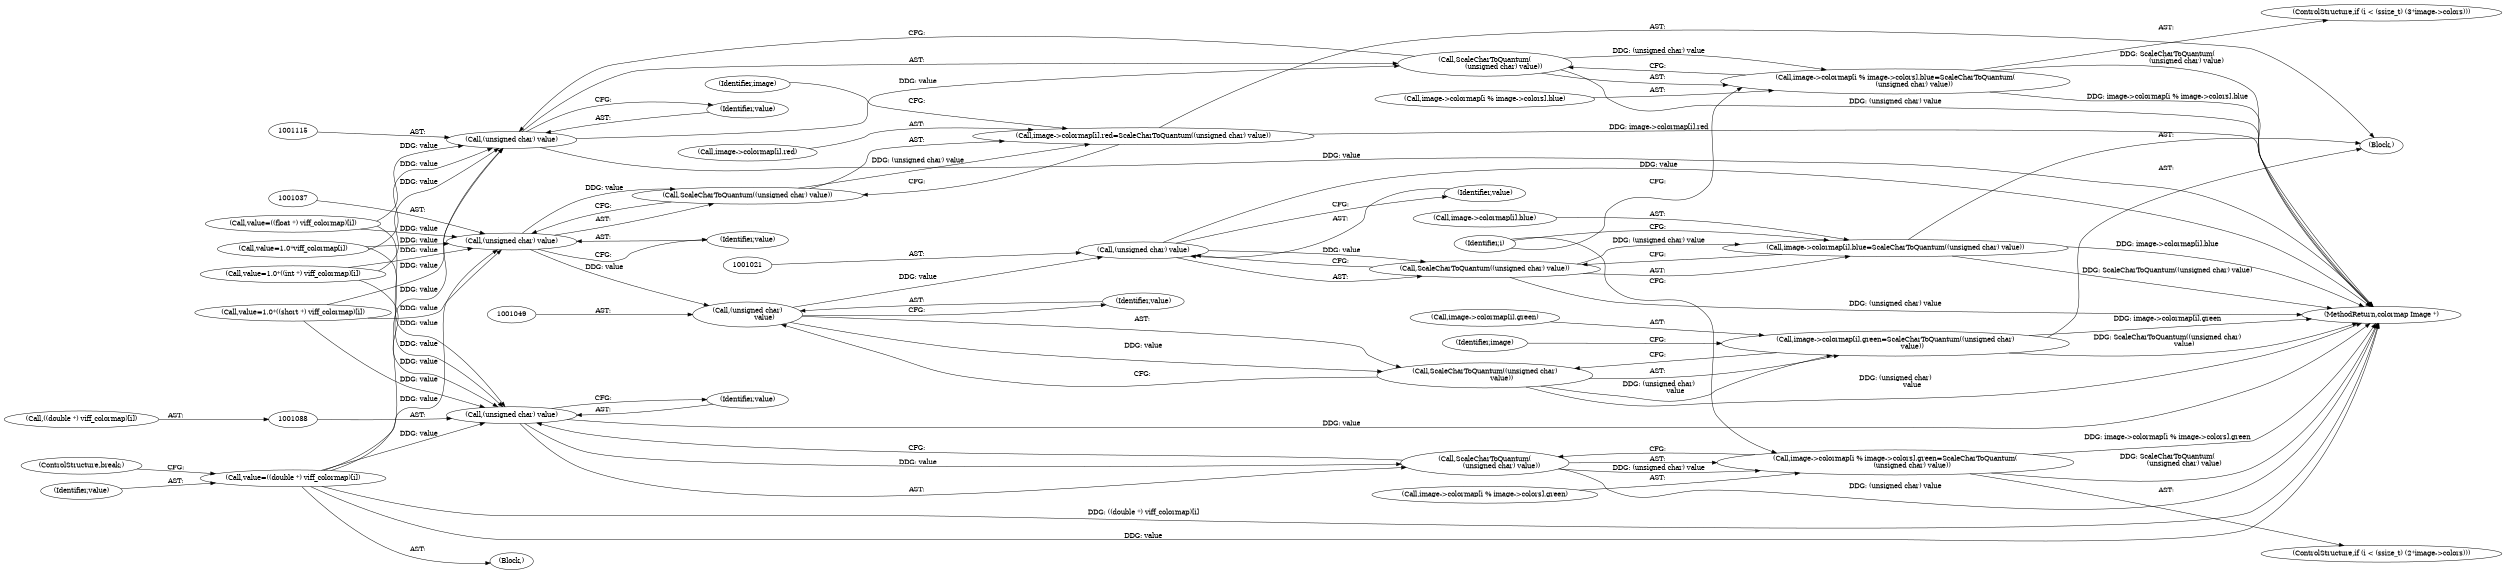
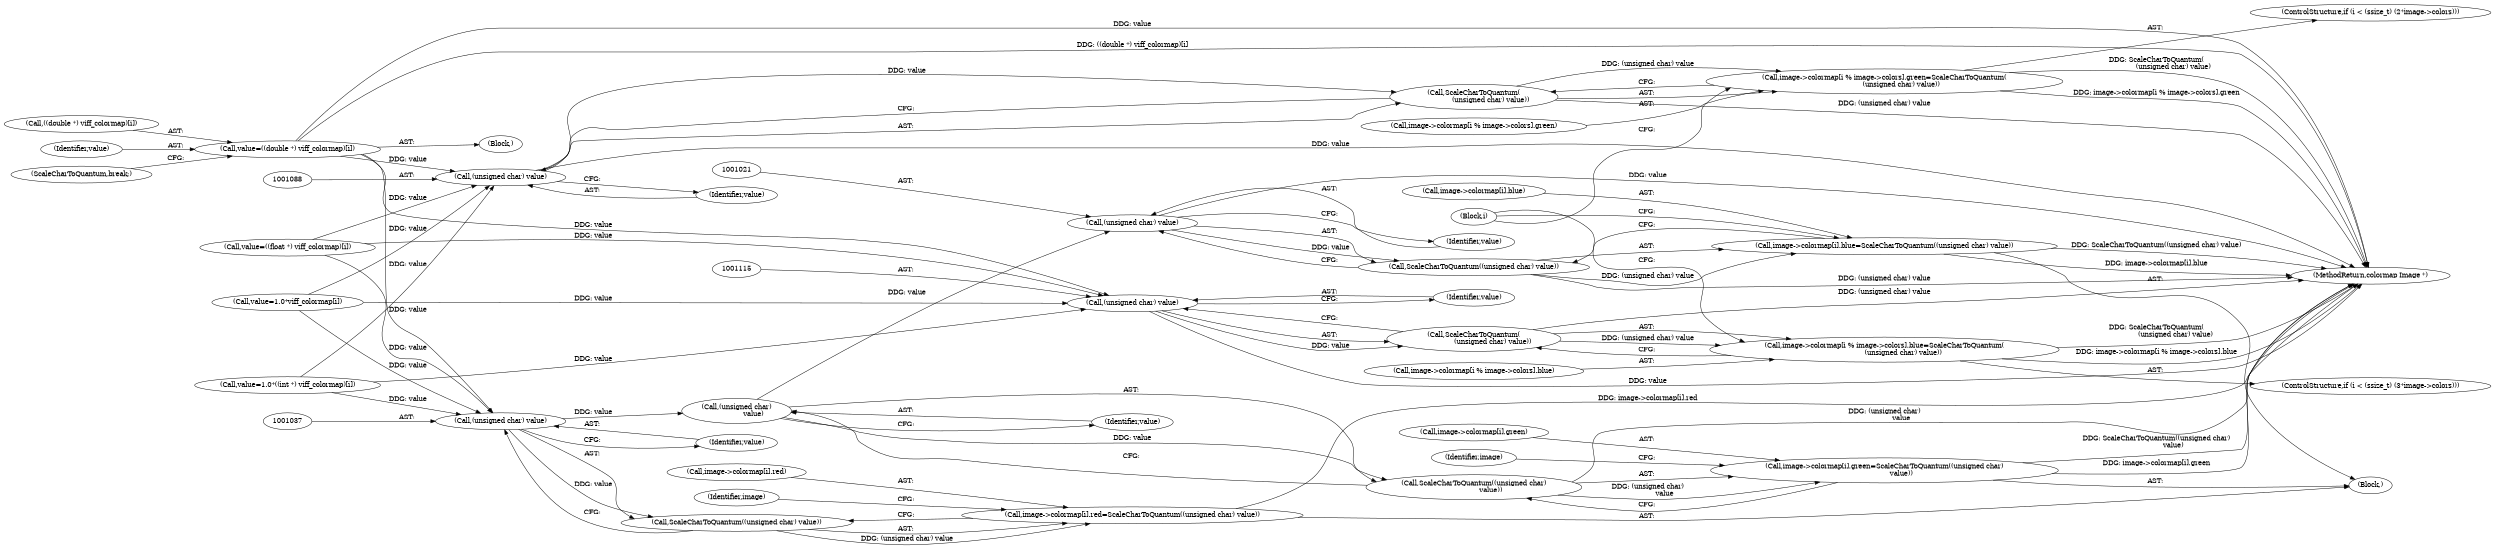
(1485, 244) -> (1474, 217)
(293, 313) -> none
(512, 315) -> none
(211, 419) -> (180, 136)
(81, 466) -> (81, 175)
